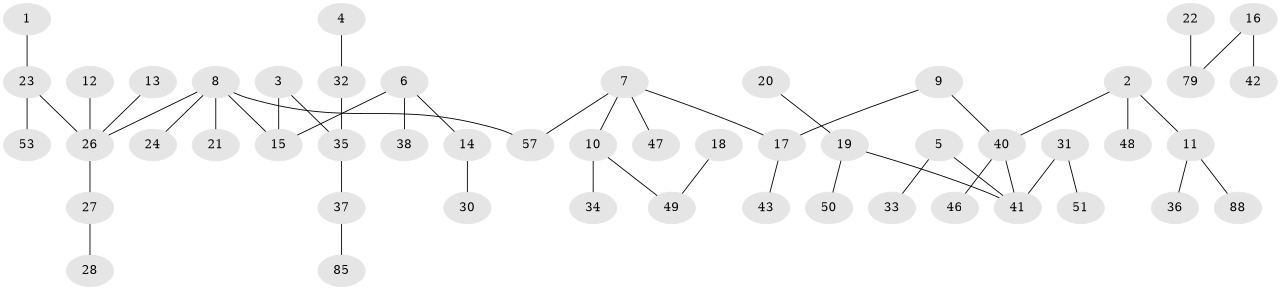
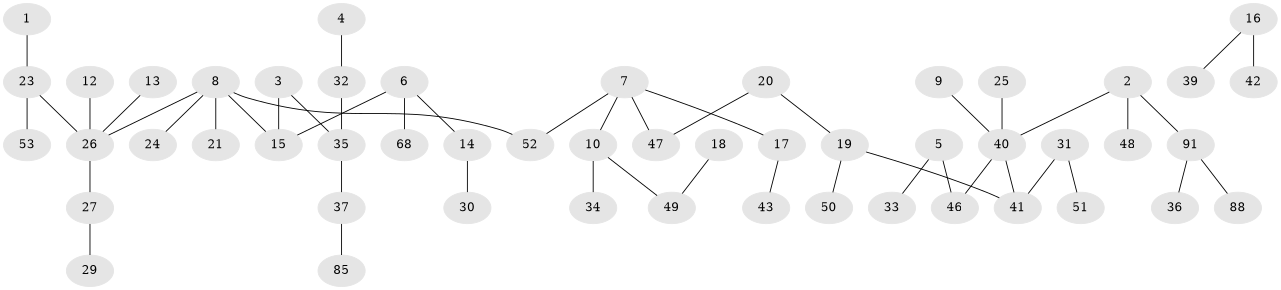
(1191, 19) -> none
none -> (1002, 82)
(1191, 82) -> (1191, 82)
none -> (719, 109)
(859, 111) -> none
(404, 145) -> (404, 145)
(530, 145) -> (530, 145)
(1191, 145) -> (1191, 145)
(974, 173) -> (946, 171)
(90, 271) -> (90, 271)
